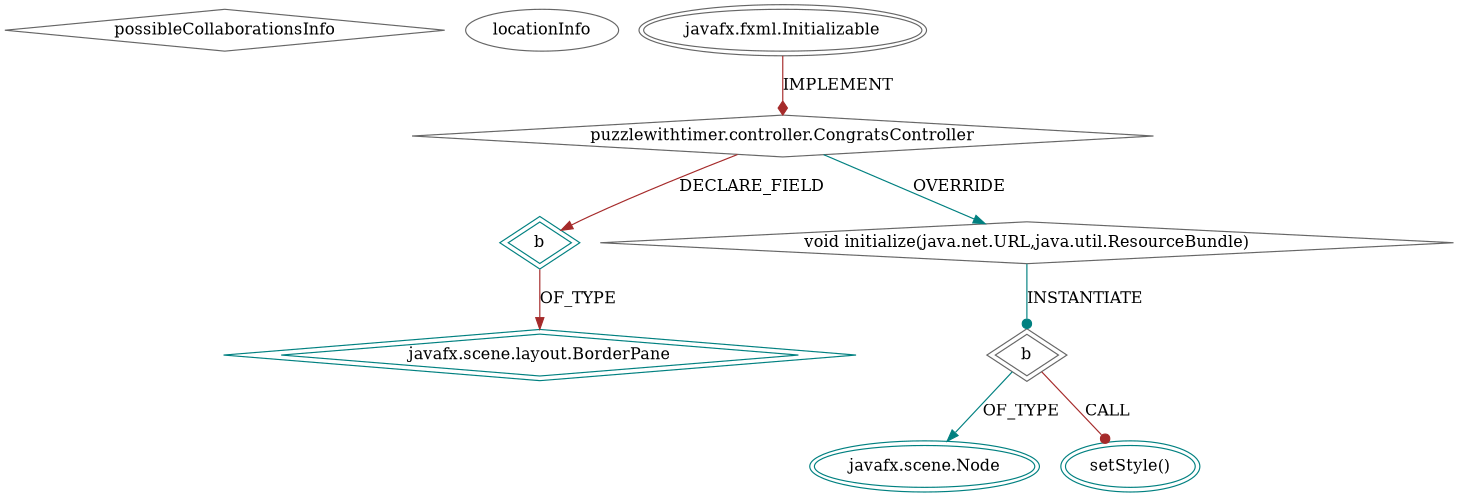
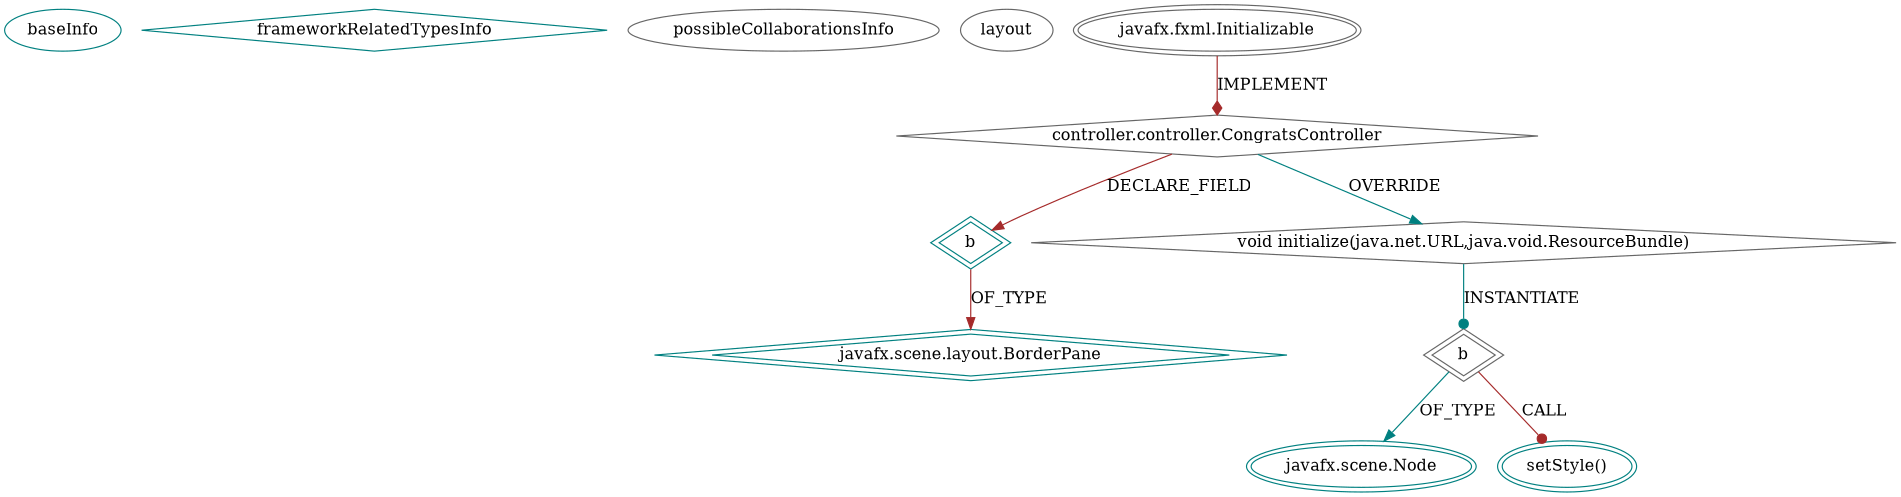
none -> (63, 30)
(225, 30) -> (784, 30)
none -> (374, 30)
(542, 30) -> (1007, 30)
(783, 136) -> (1217, 136)
(1027, 243) -> (1464, 243)
